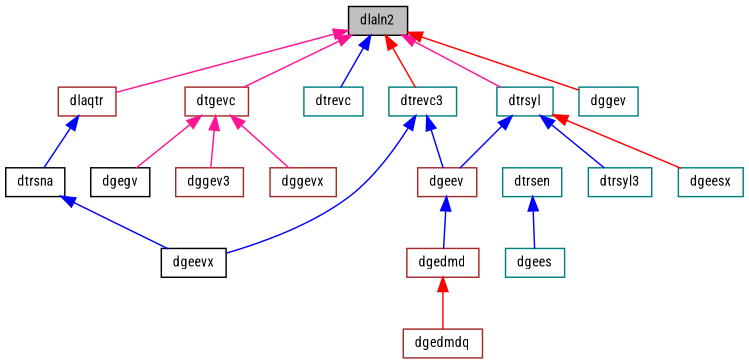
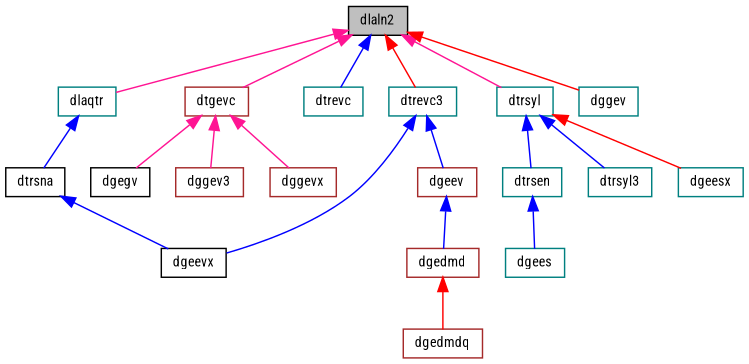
(87, 102) -> (87, 102)
(481, 147) -> (529, 149)
